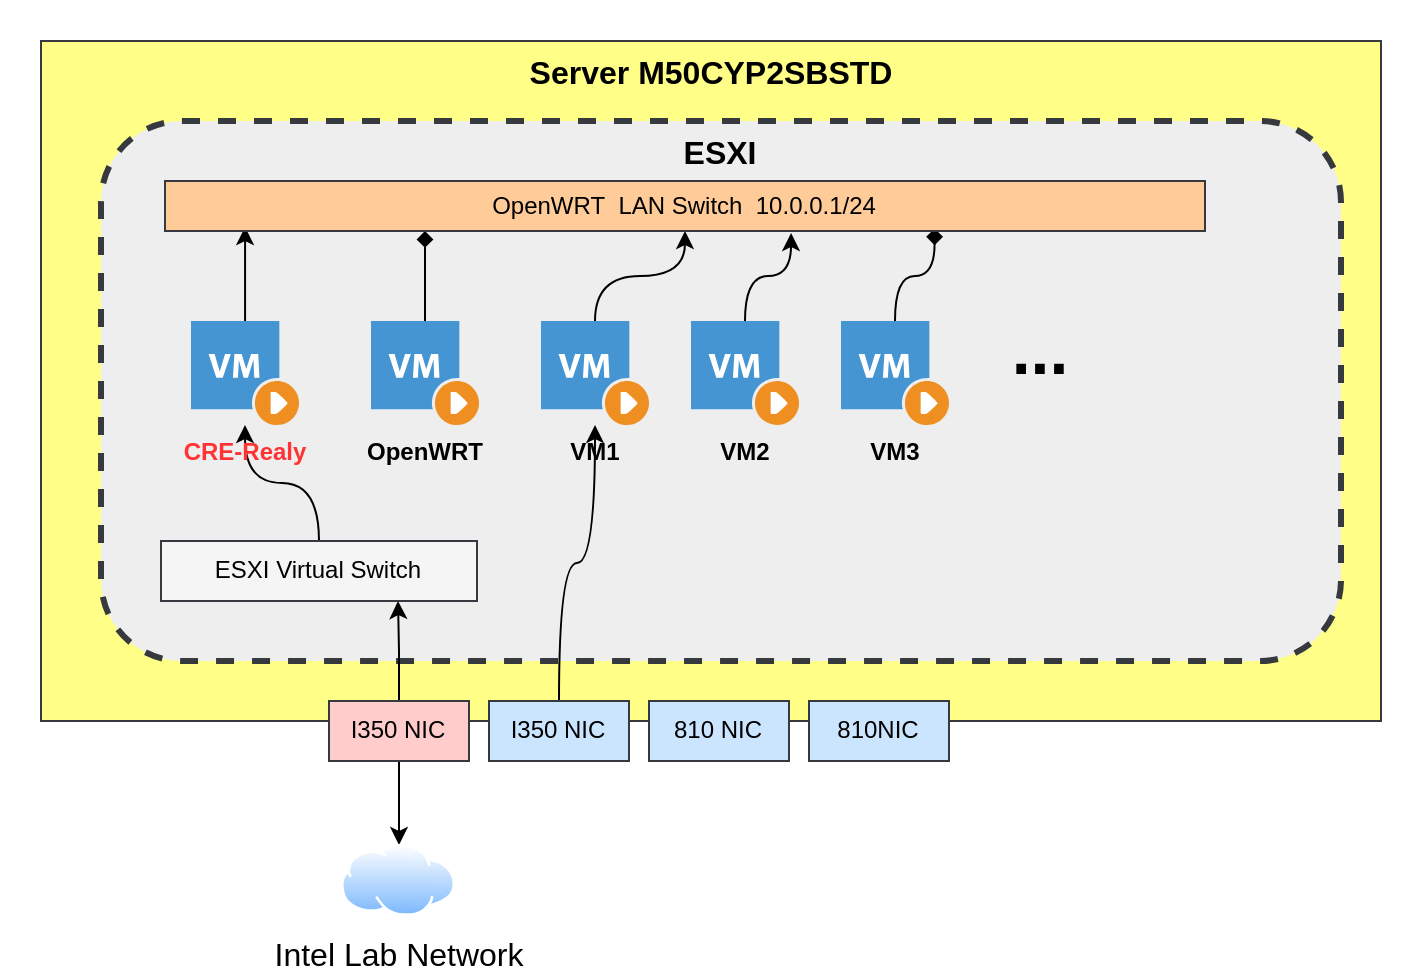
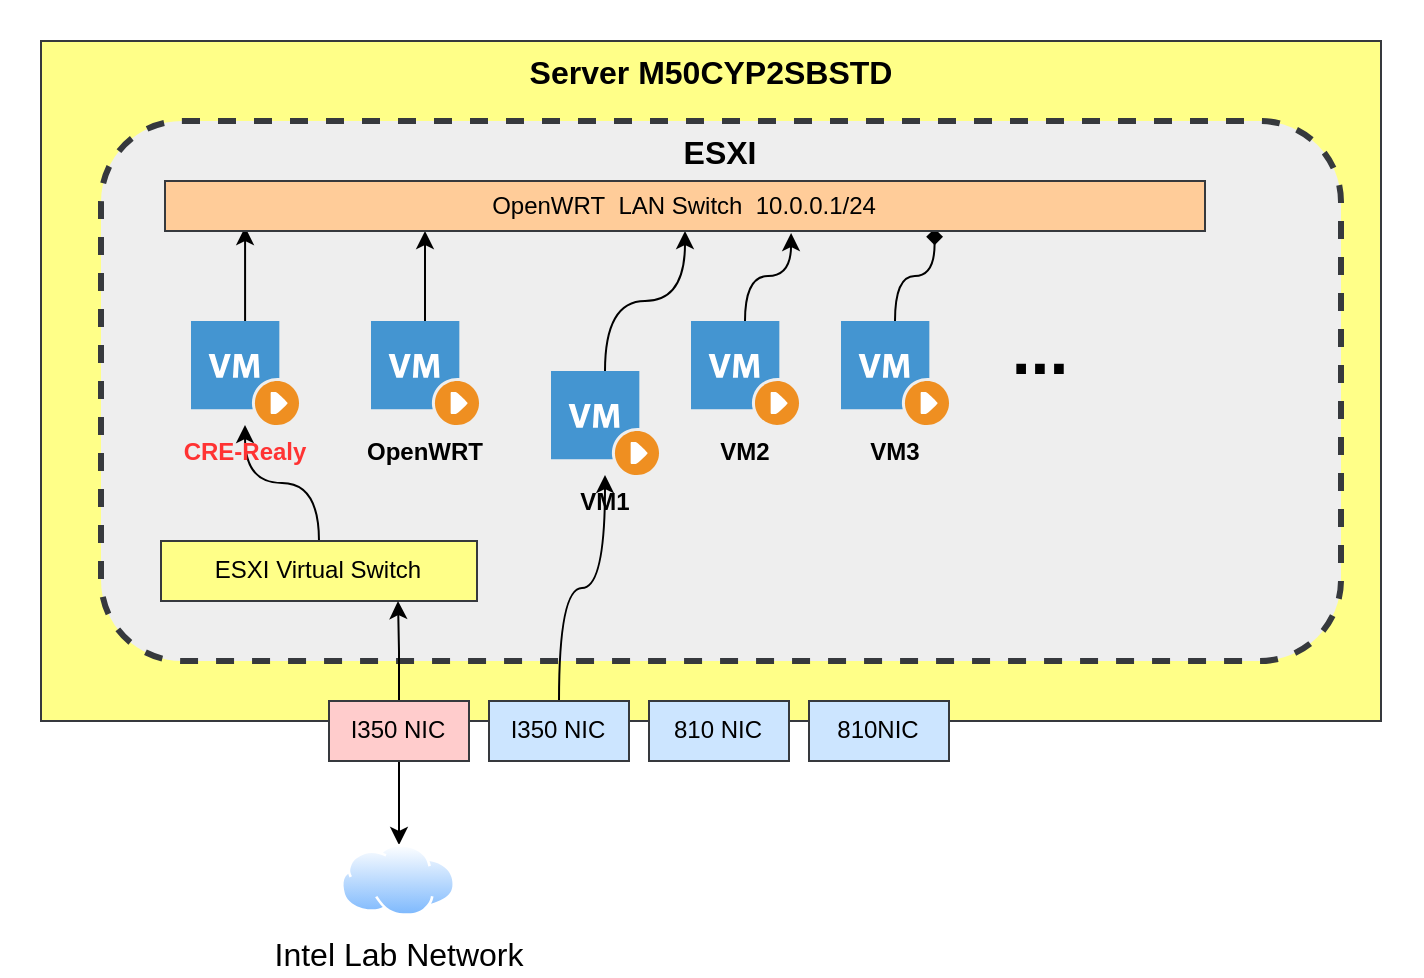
(425, 247) -> (425, 246)
(595, 373) -> (605, 423)
(319, 571) -> (319, 571)
